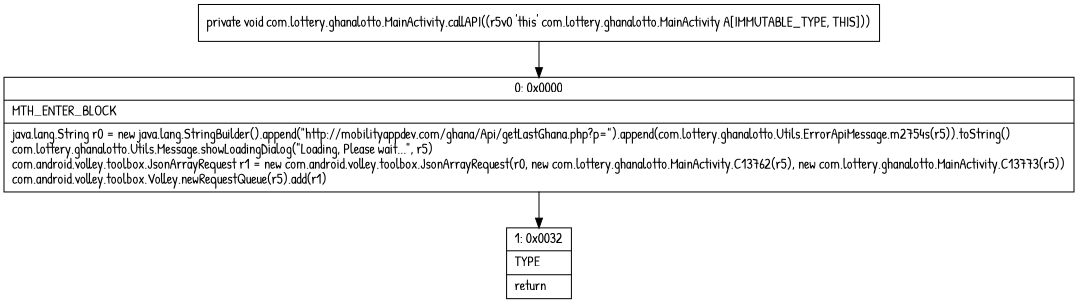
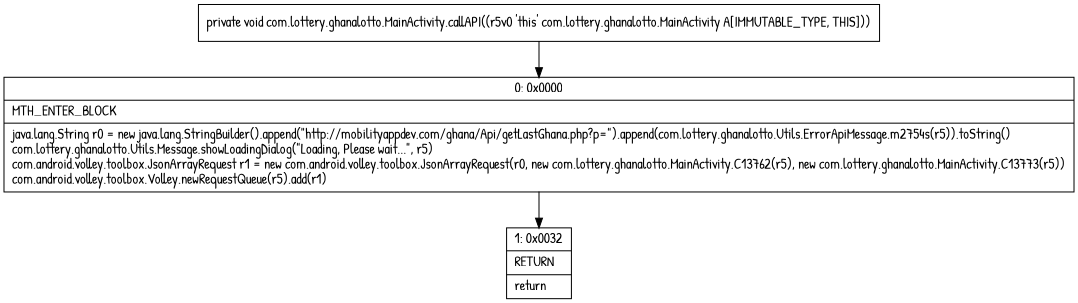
(528, 262) -> (535, 262)
